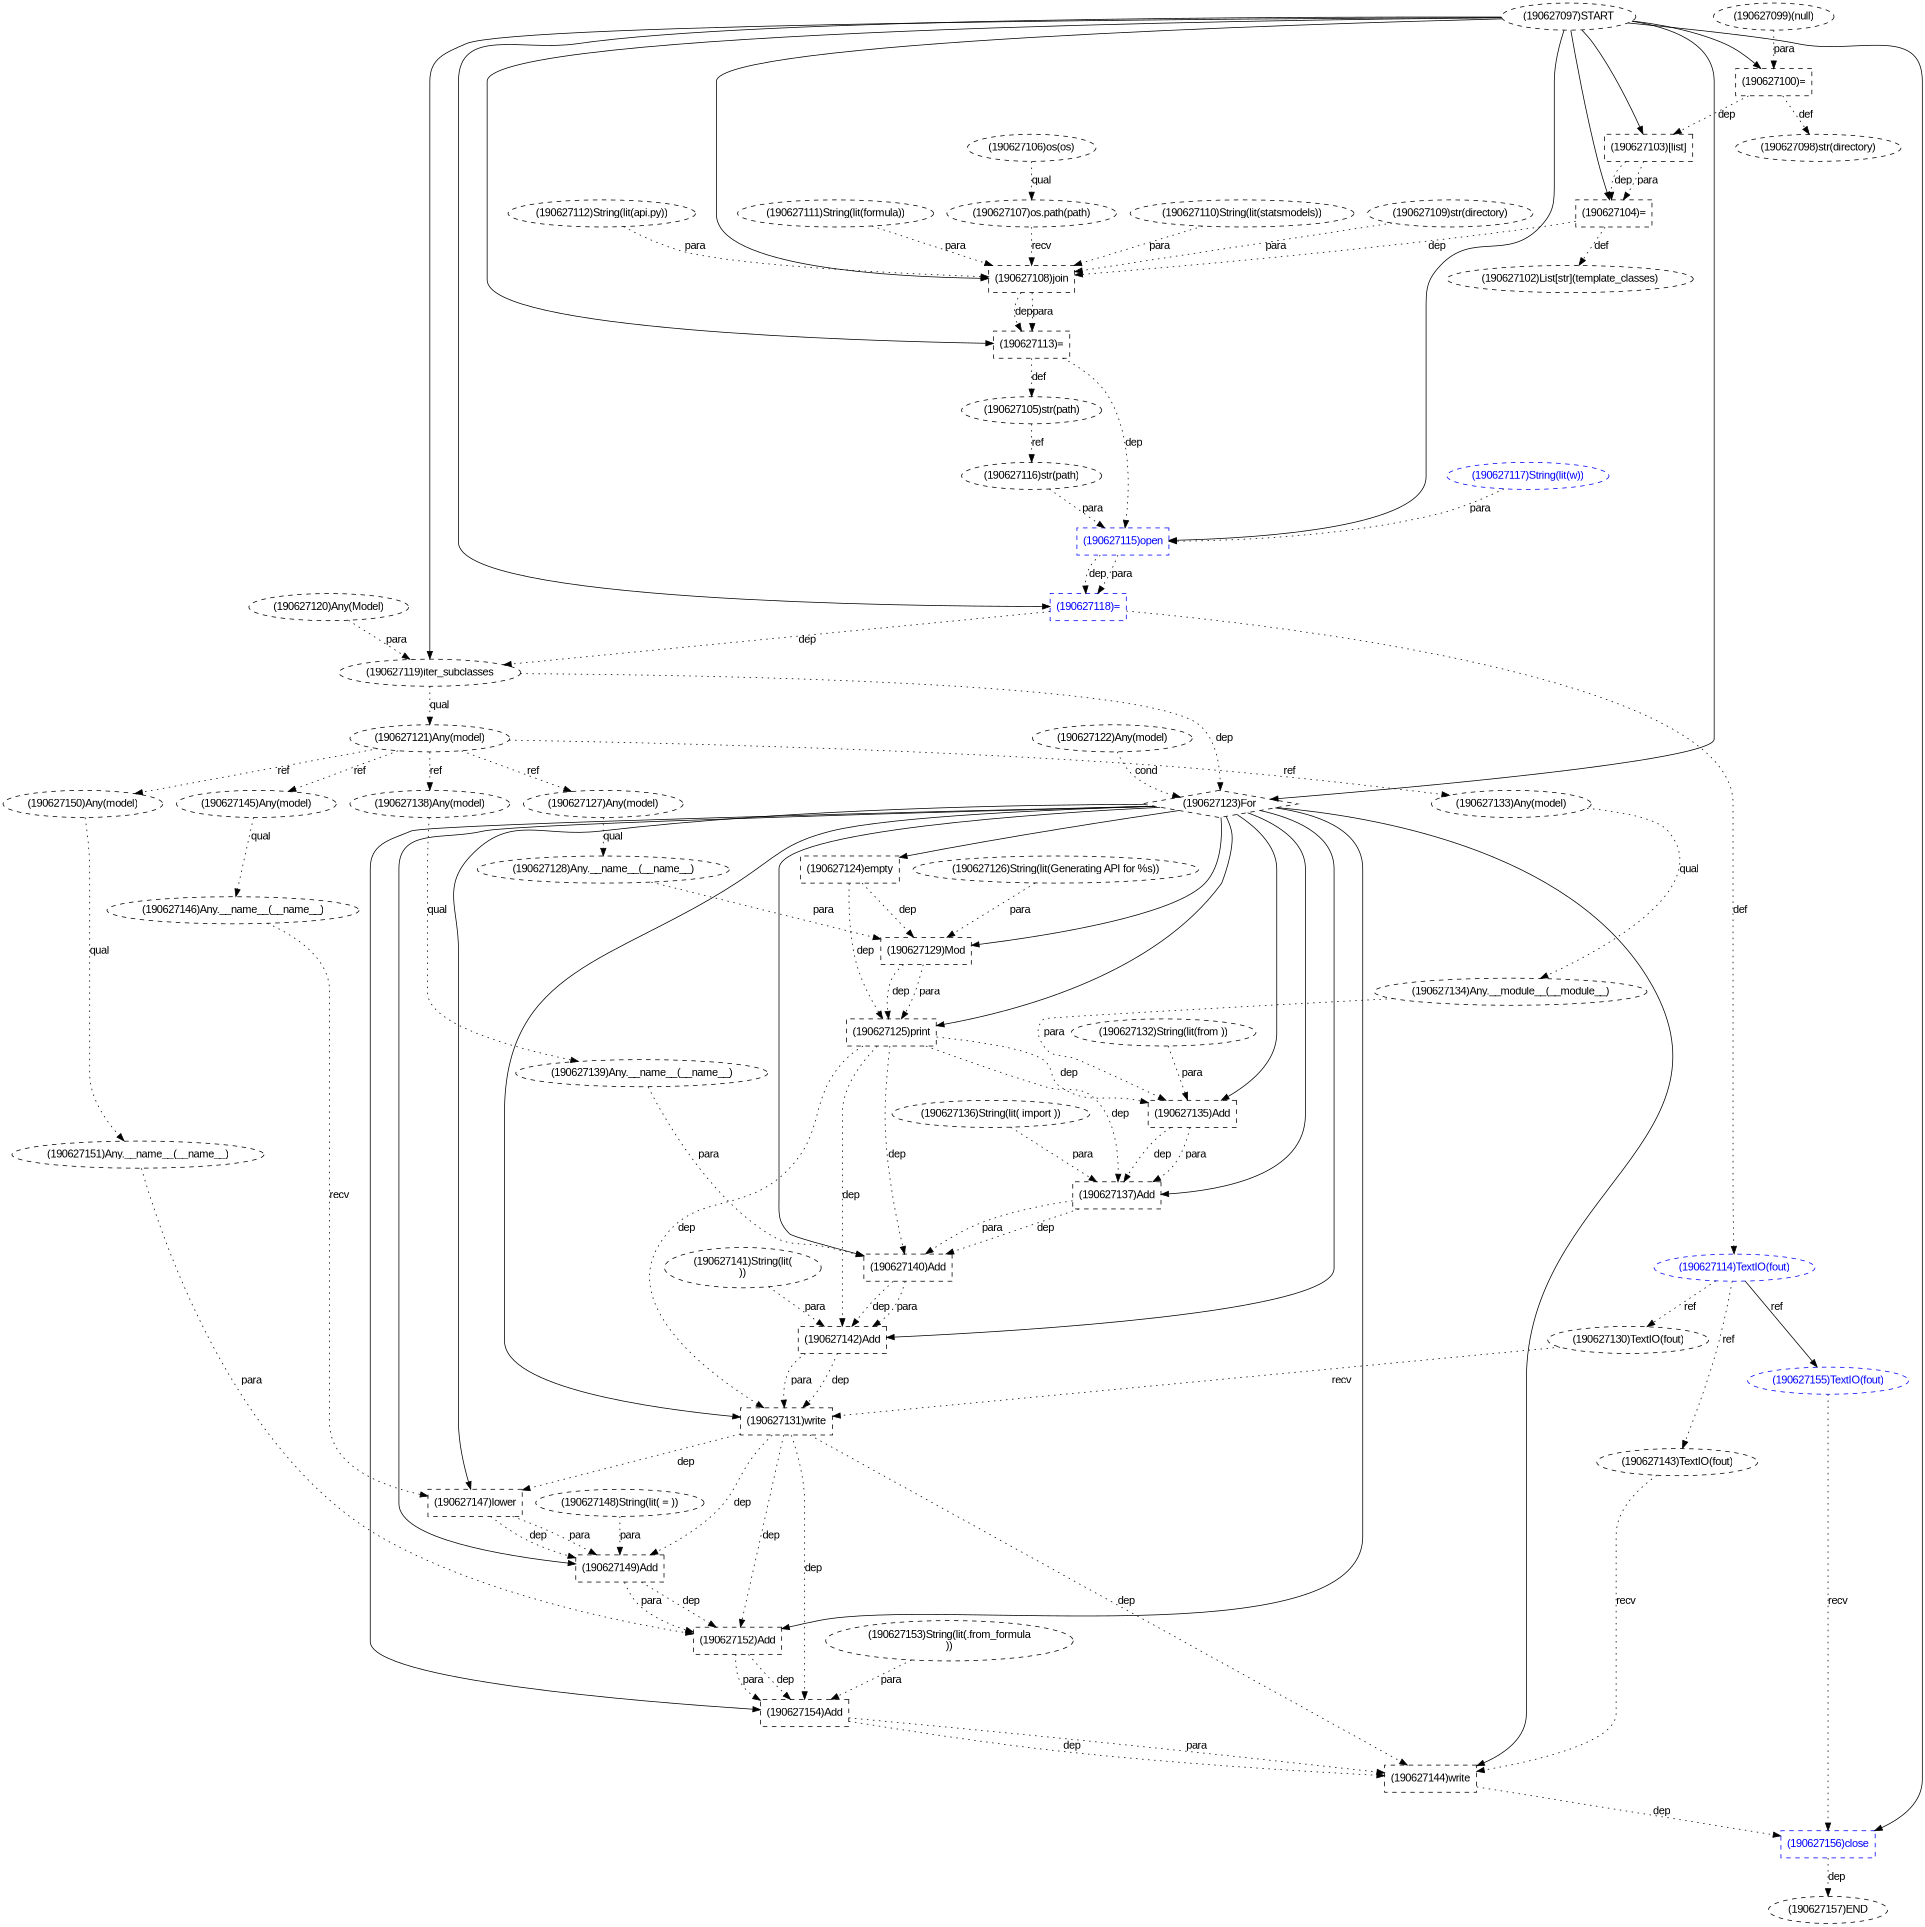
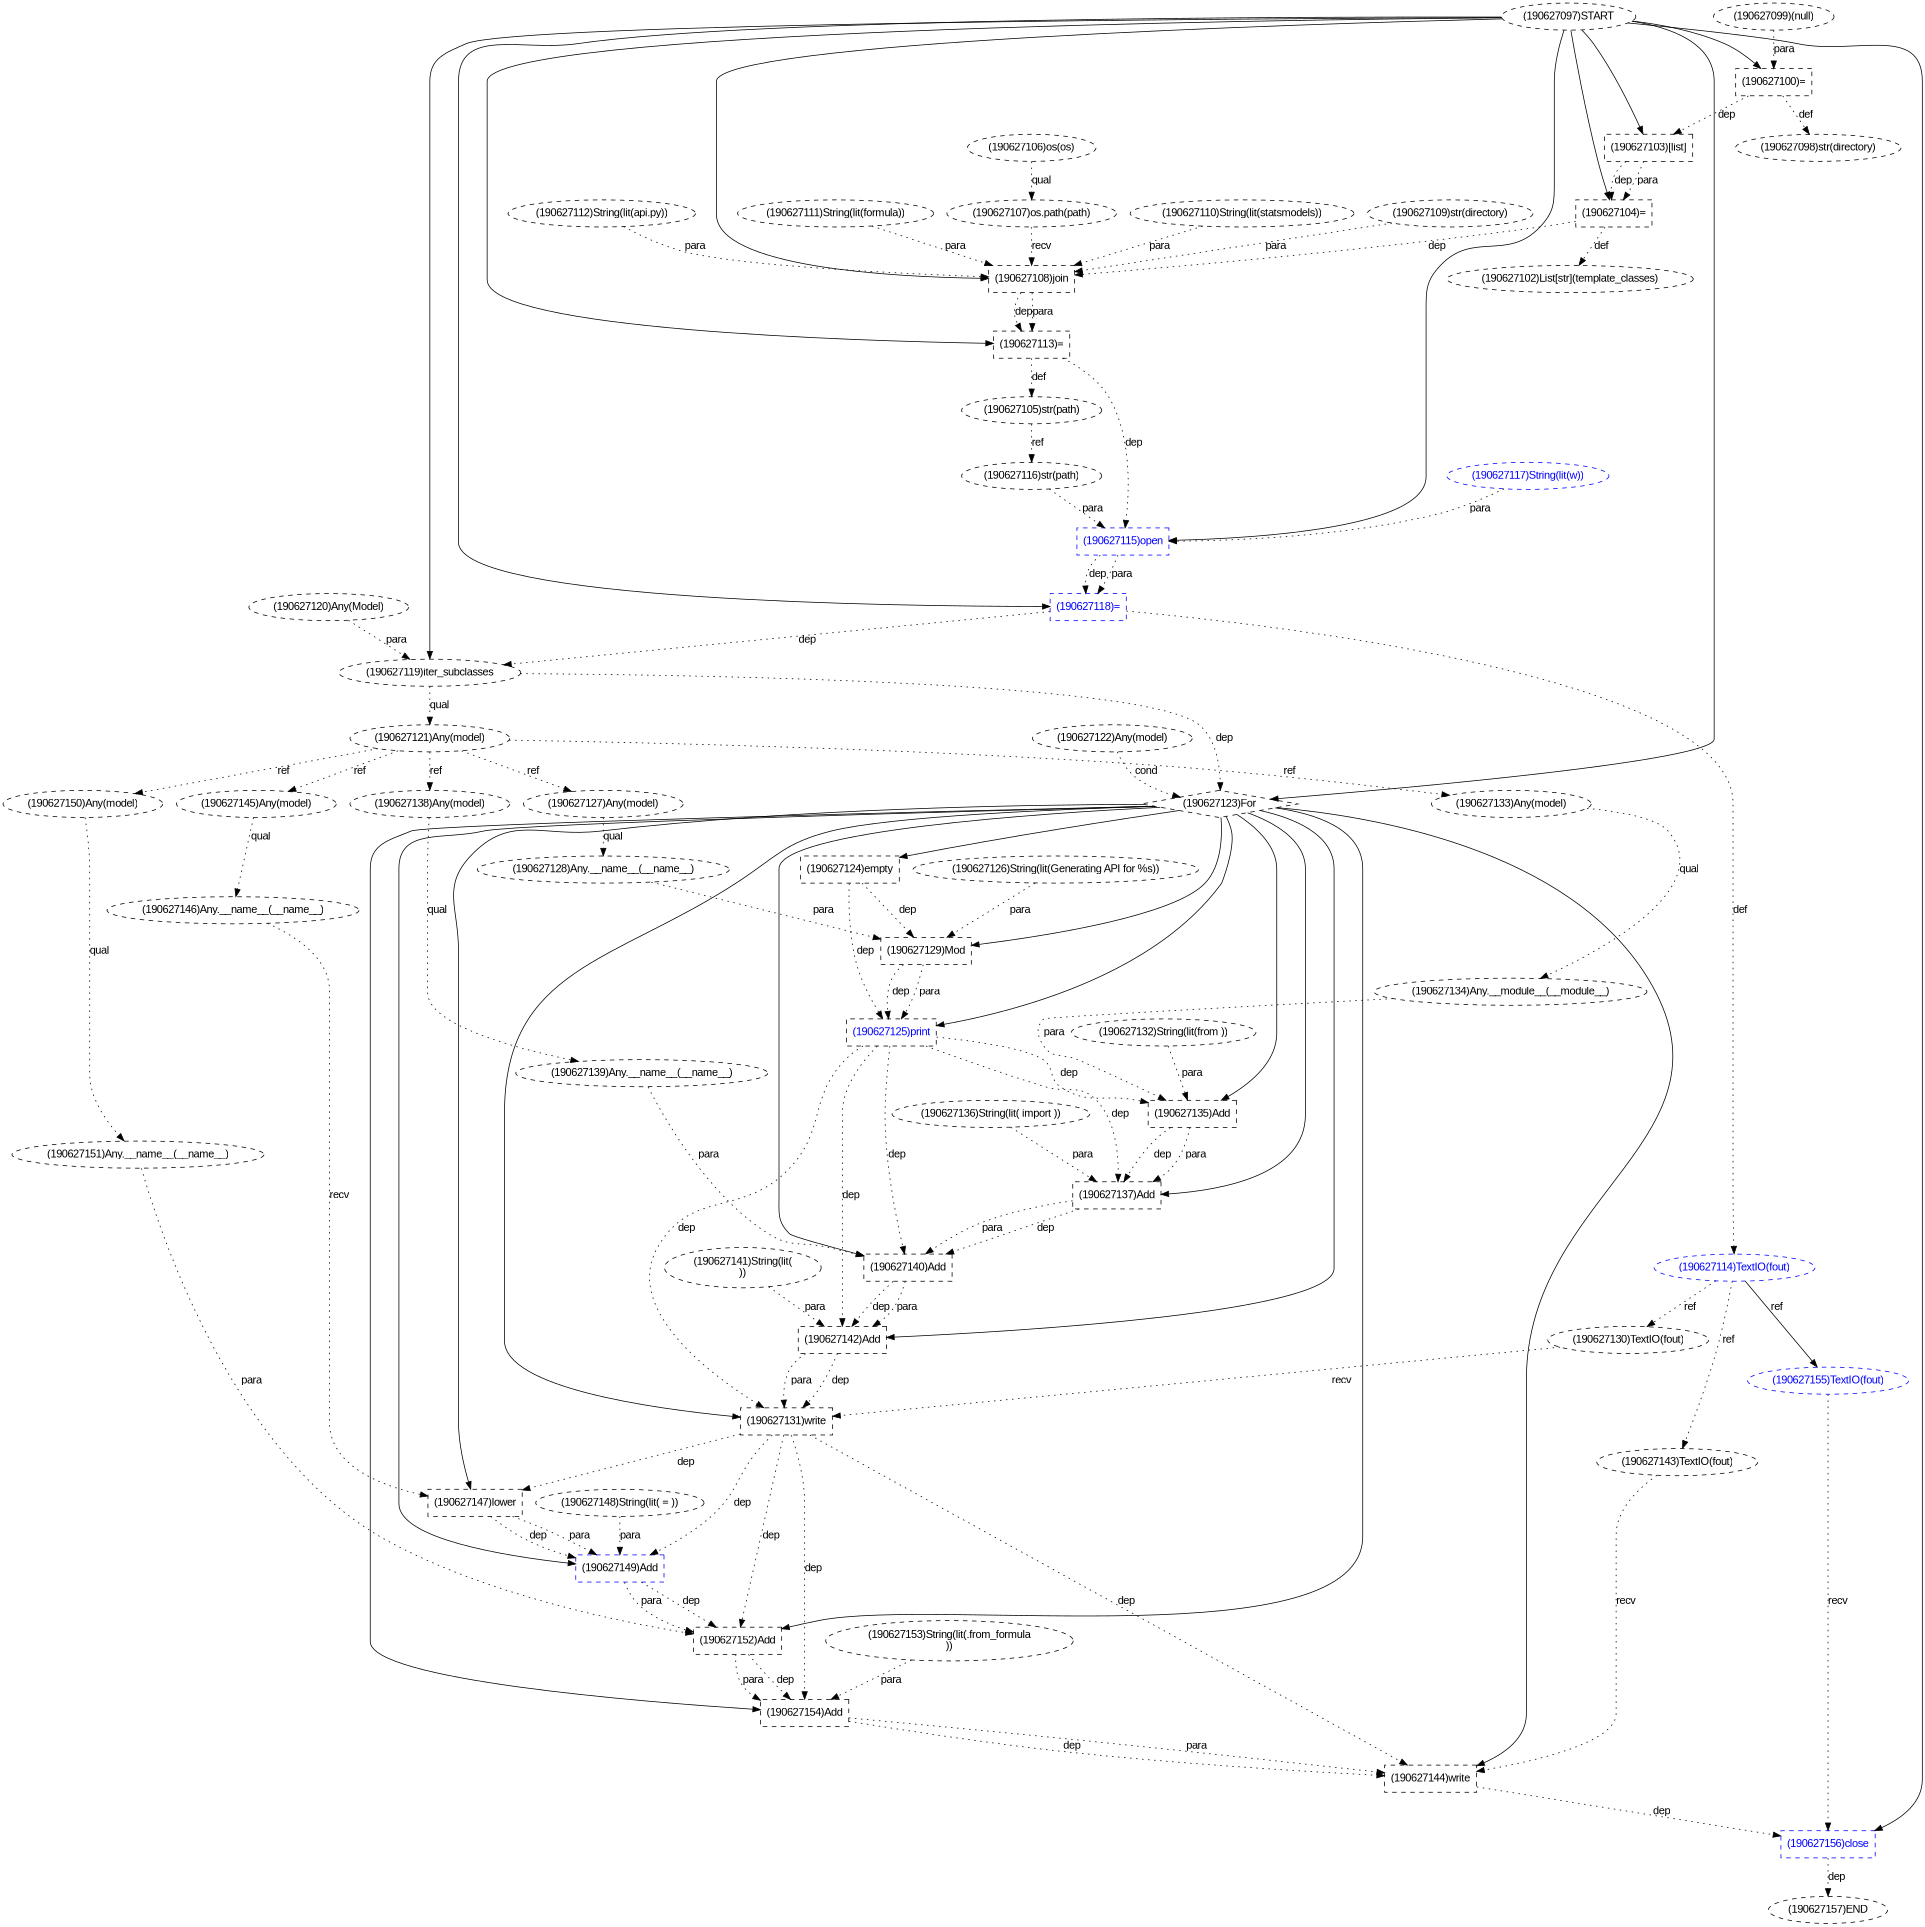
(891, 1032) -> (891, 1032)
(620, 1568) -> (620, 1568)
